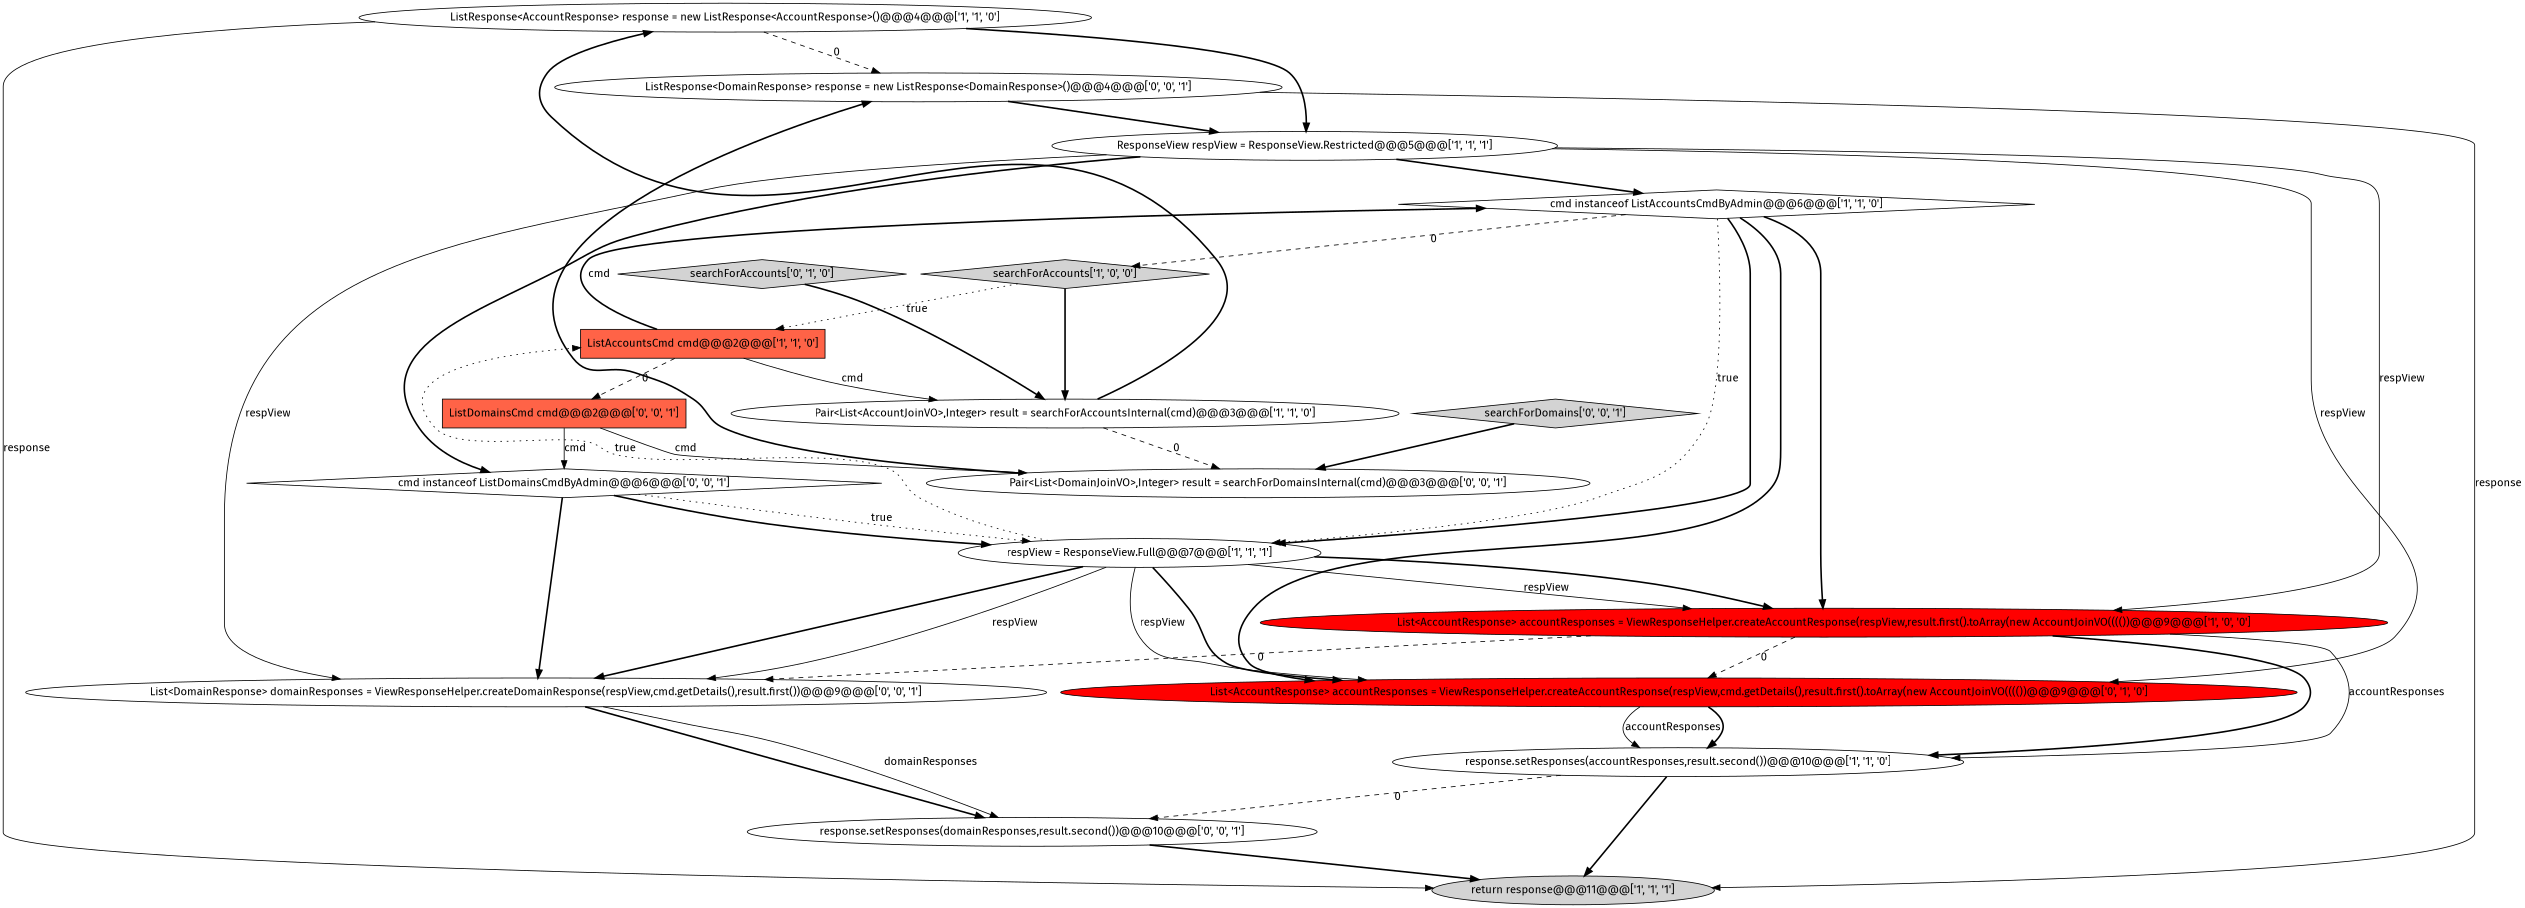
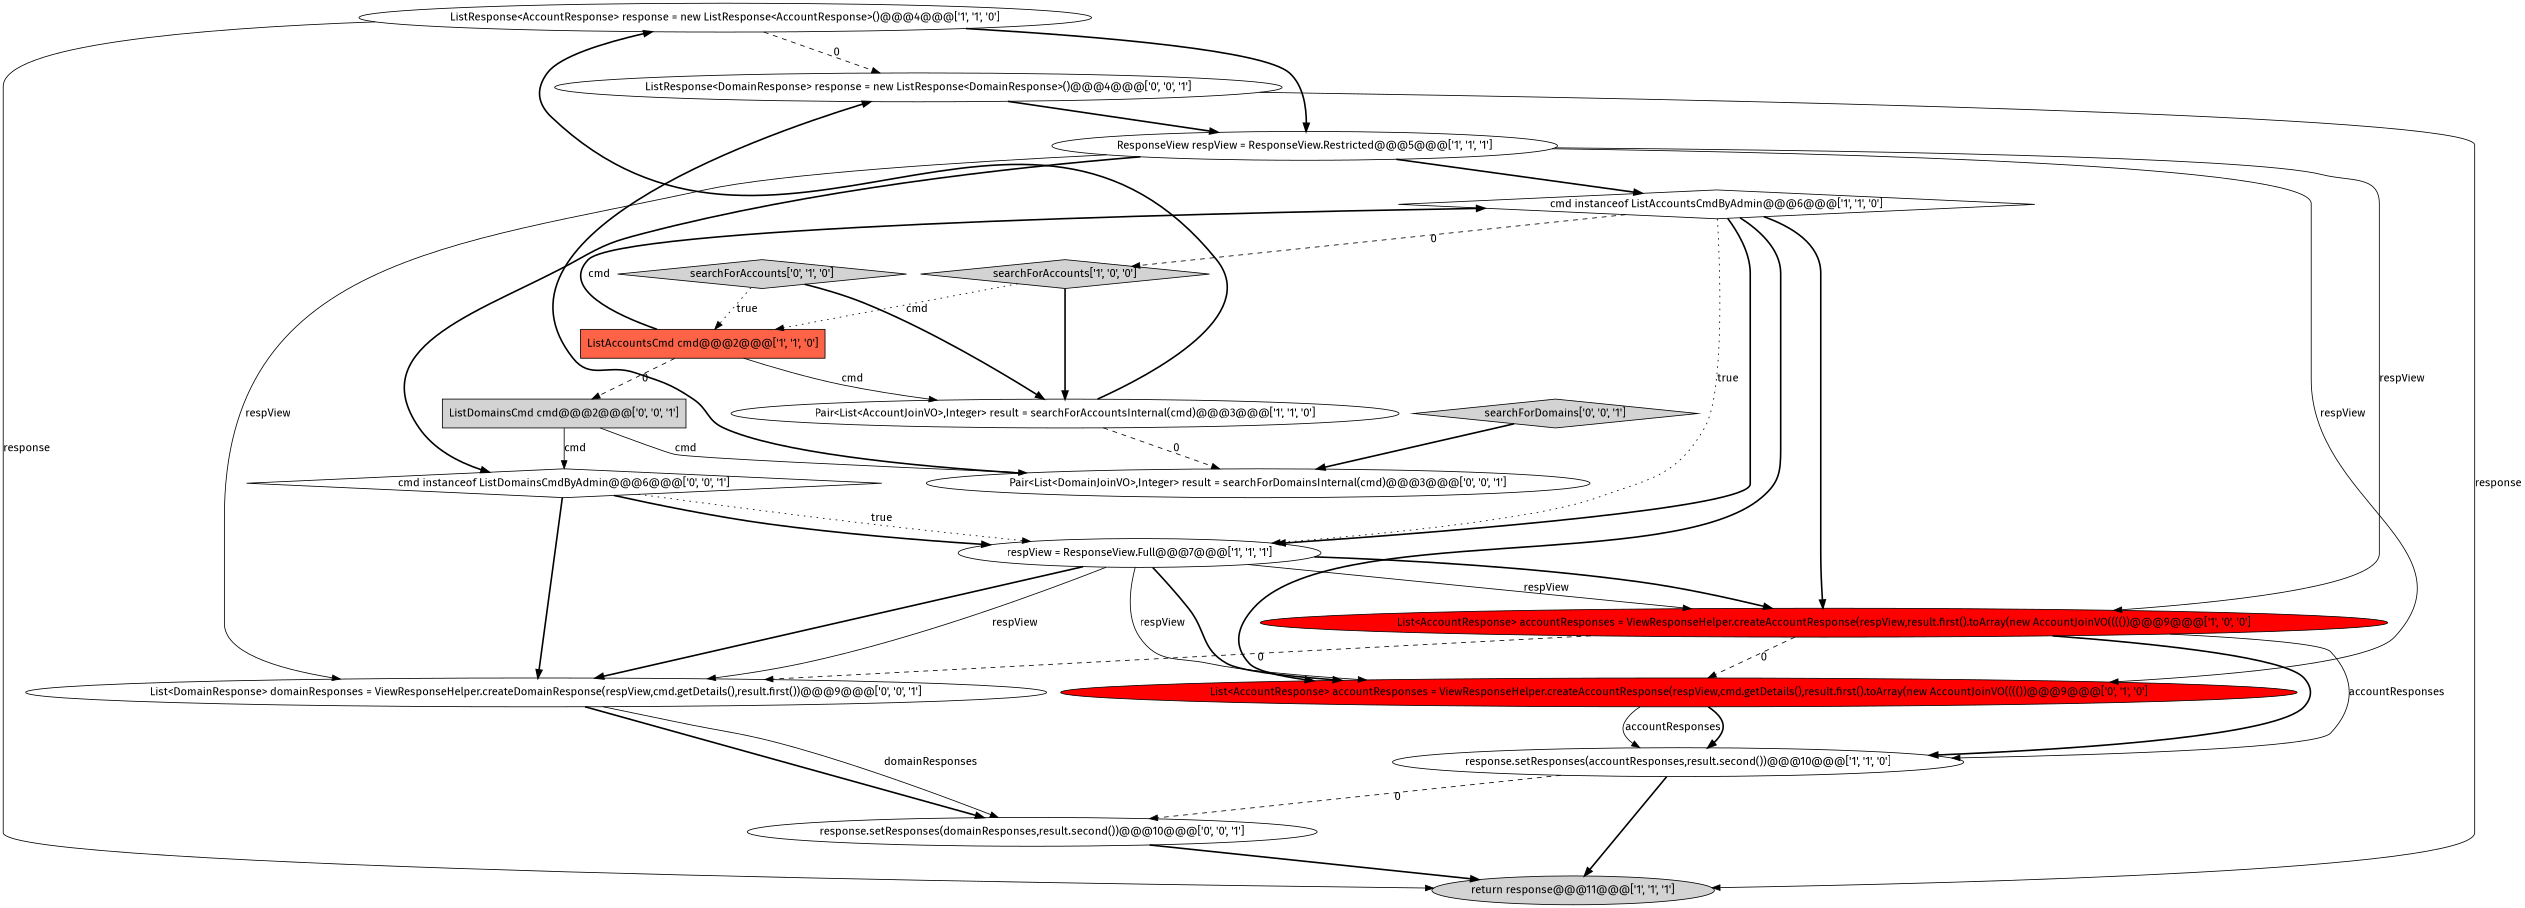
(917, 309) -> (917, 309)
(564, 414) -> (564, 414)
(650, 459) -> (735, 305)
